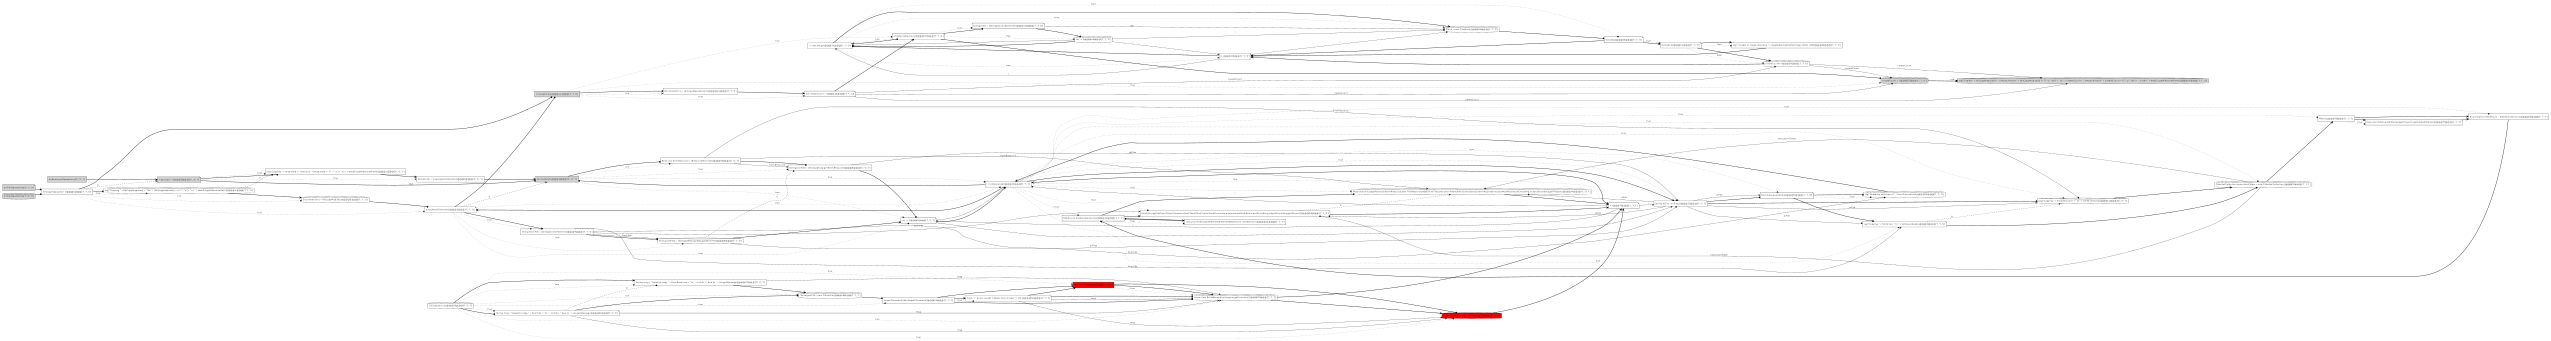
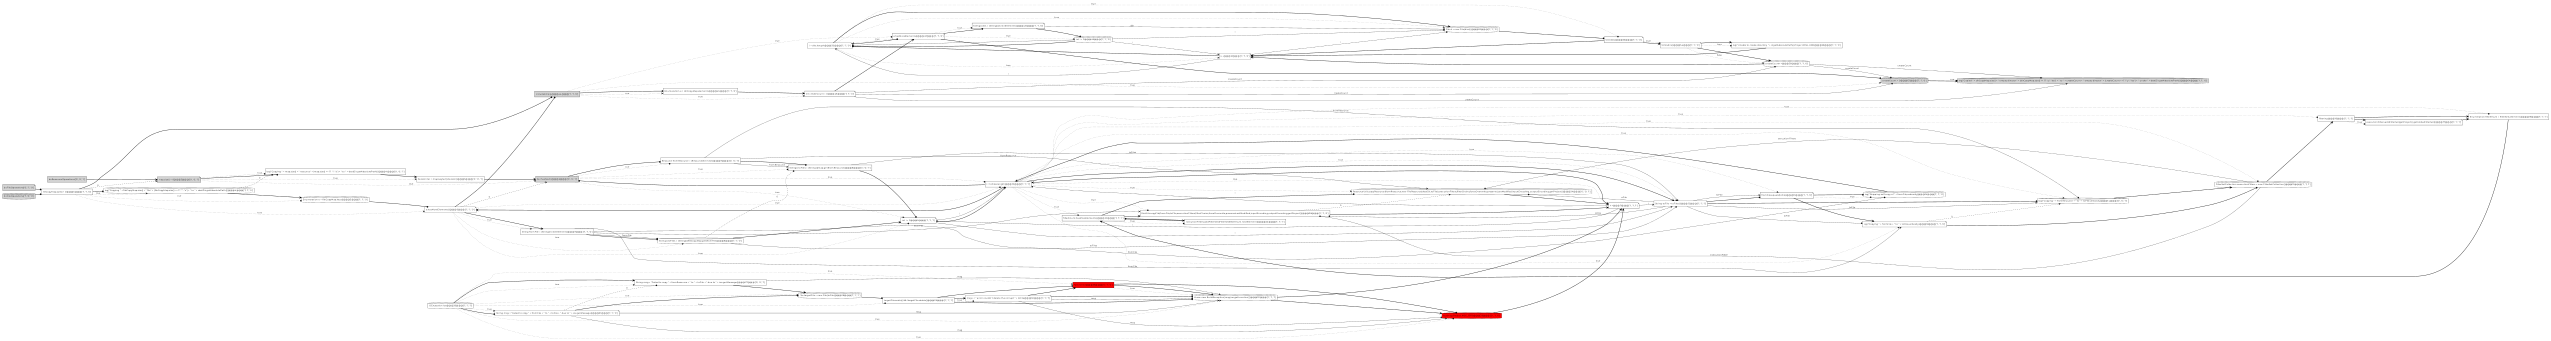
(367, 185) -> (367, 185)
